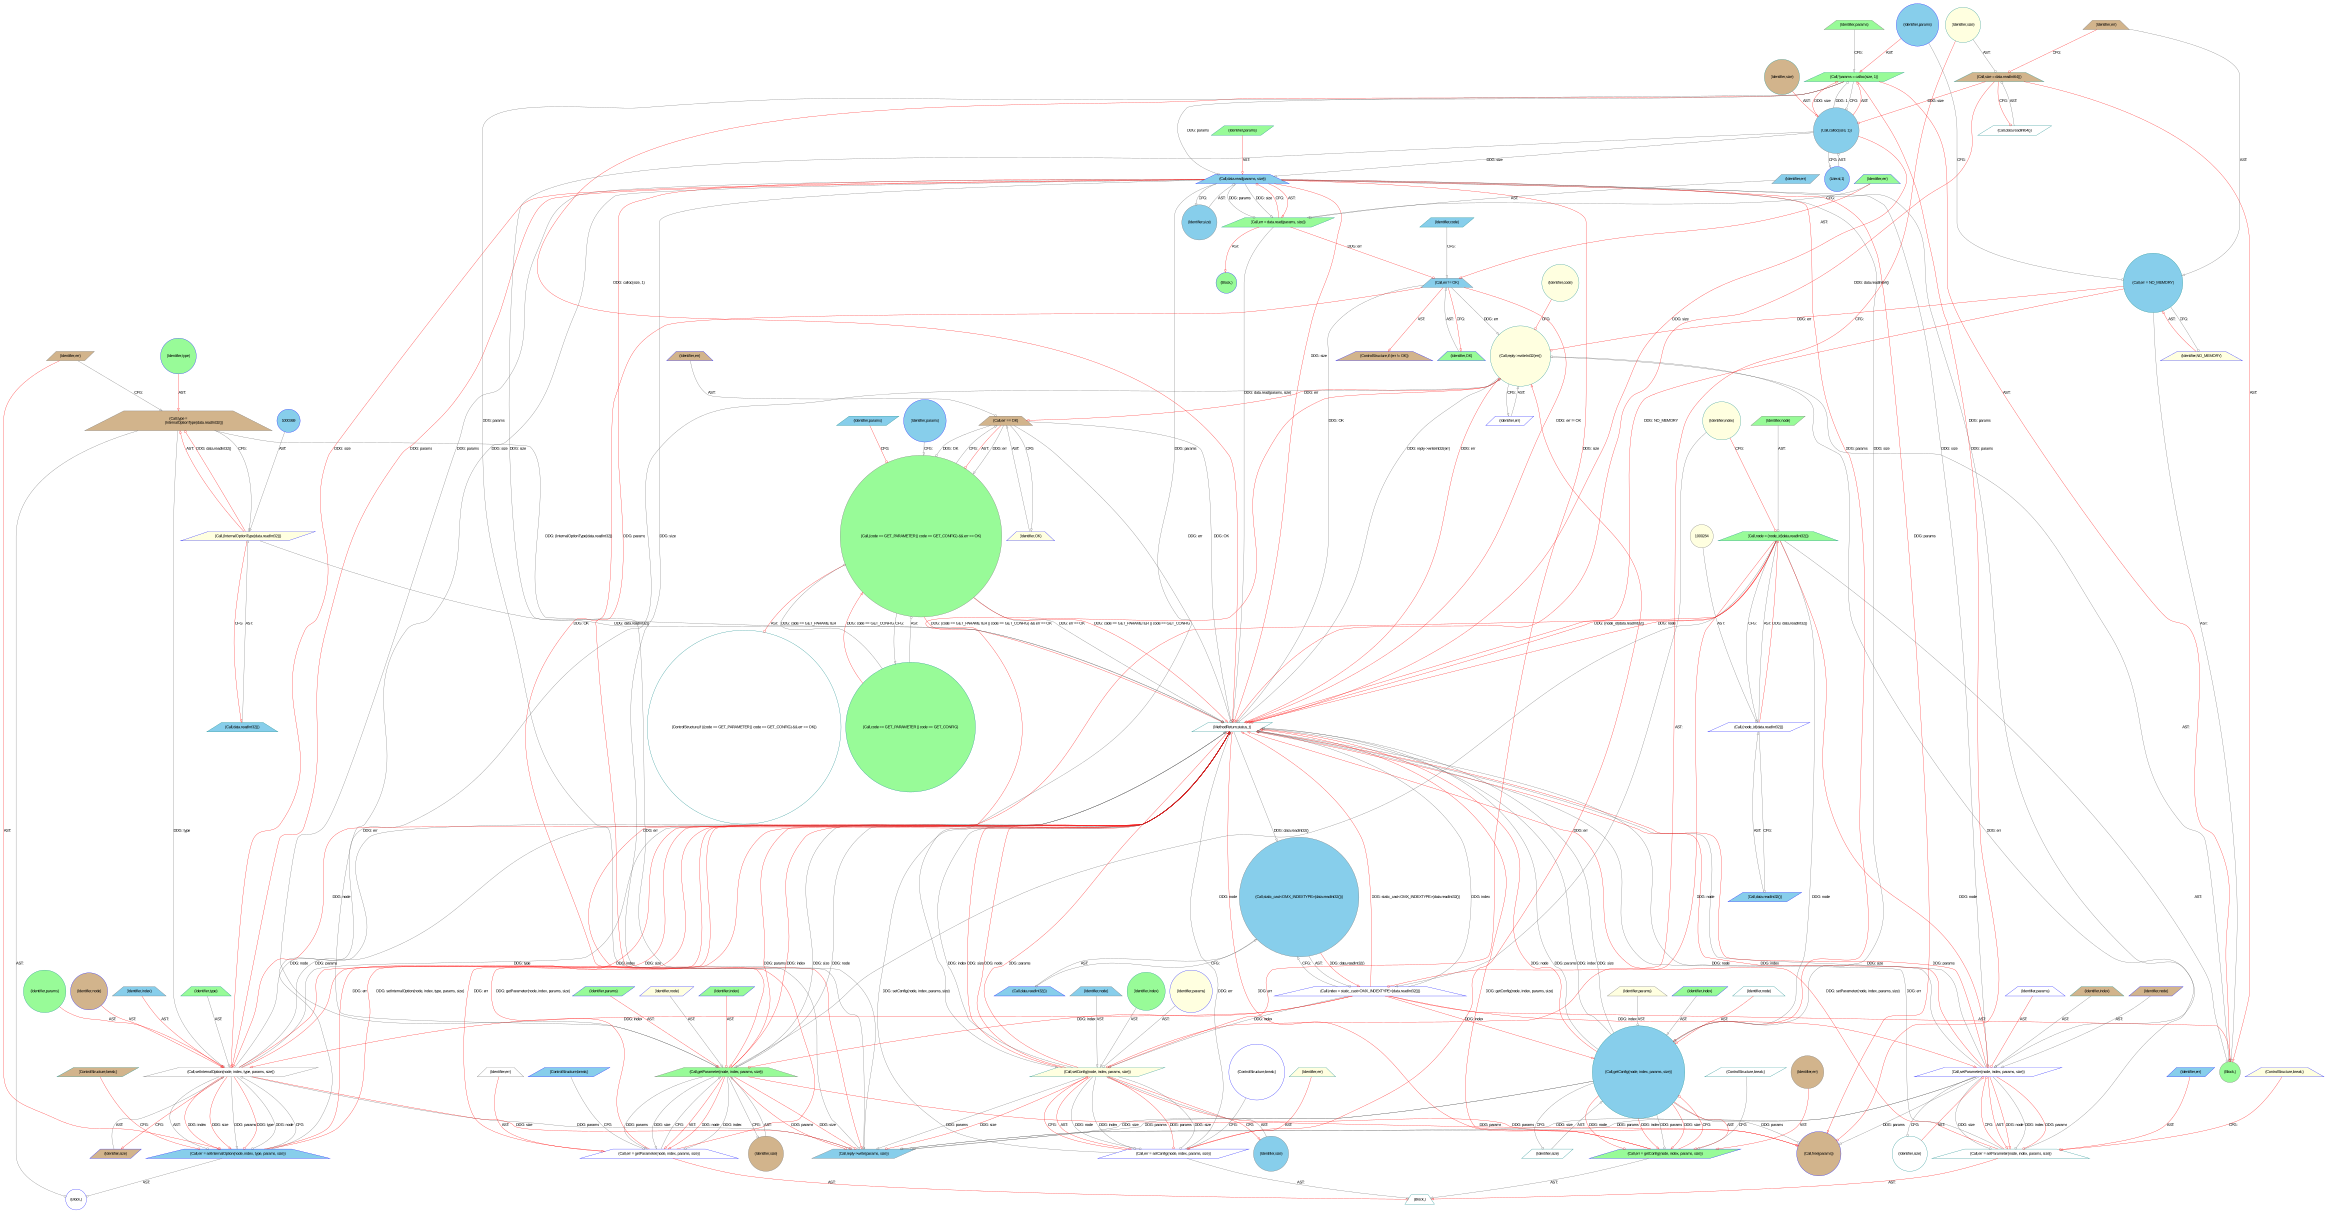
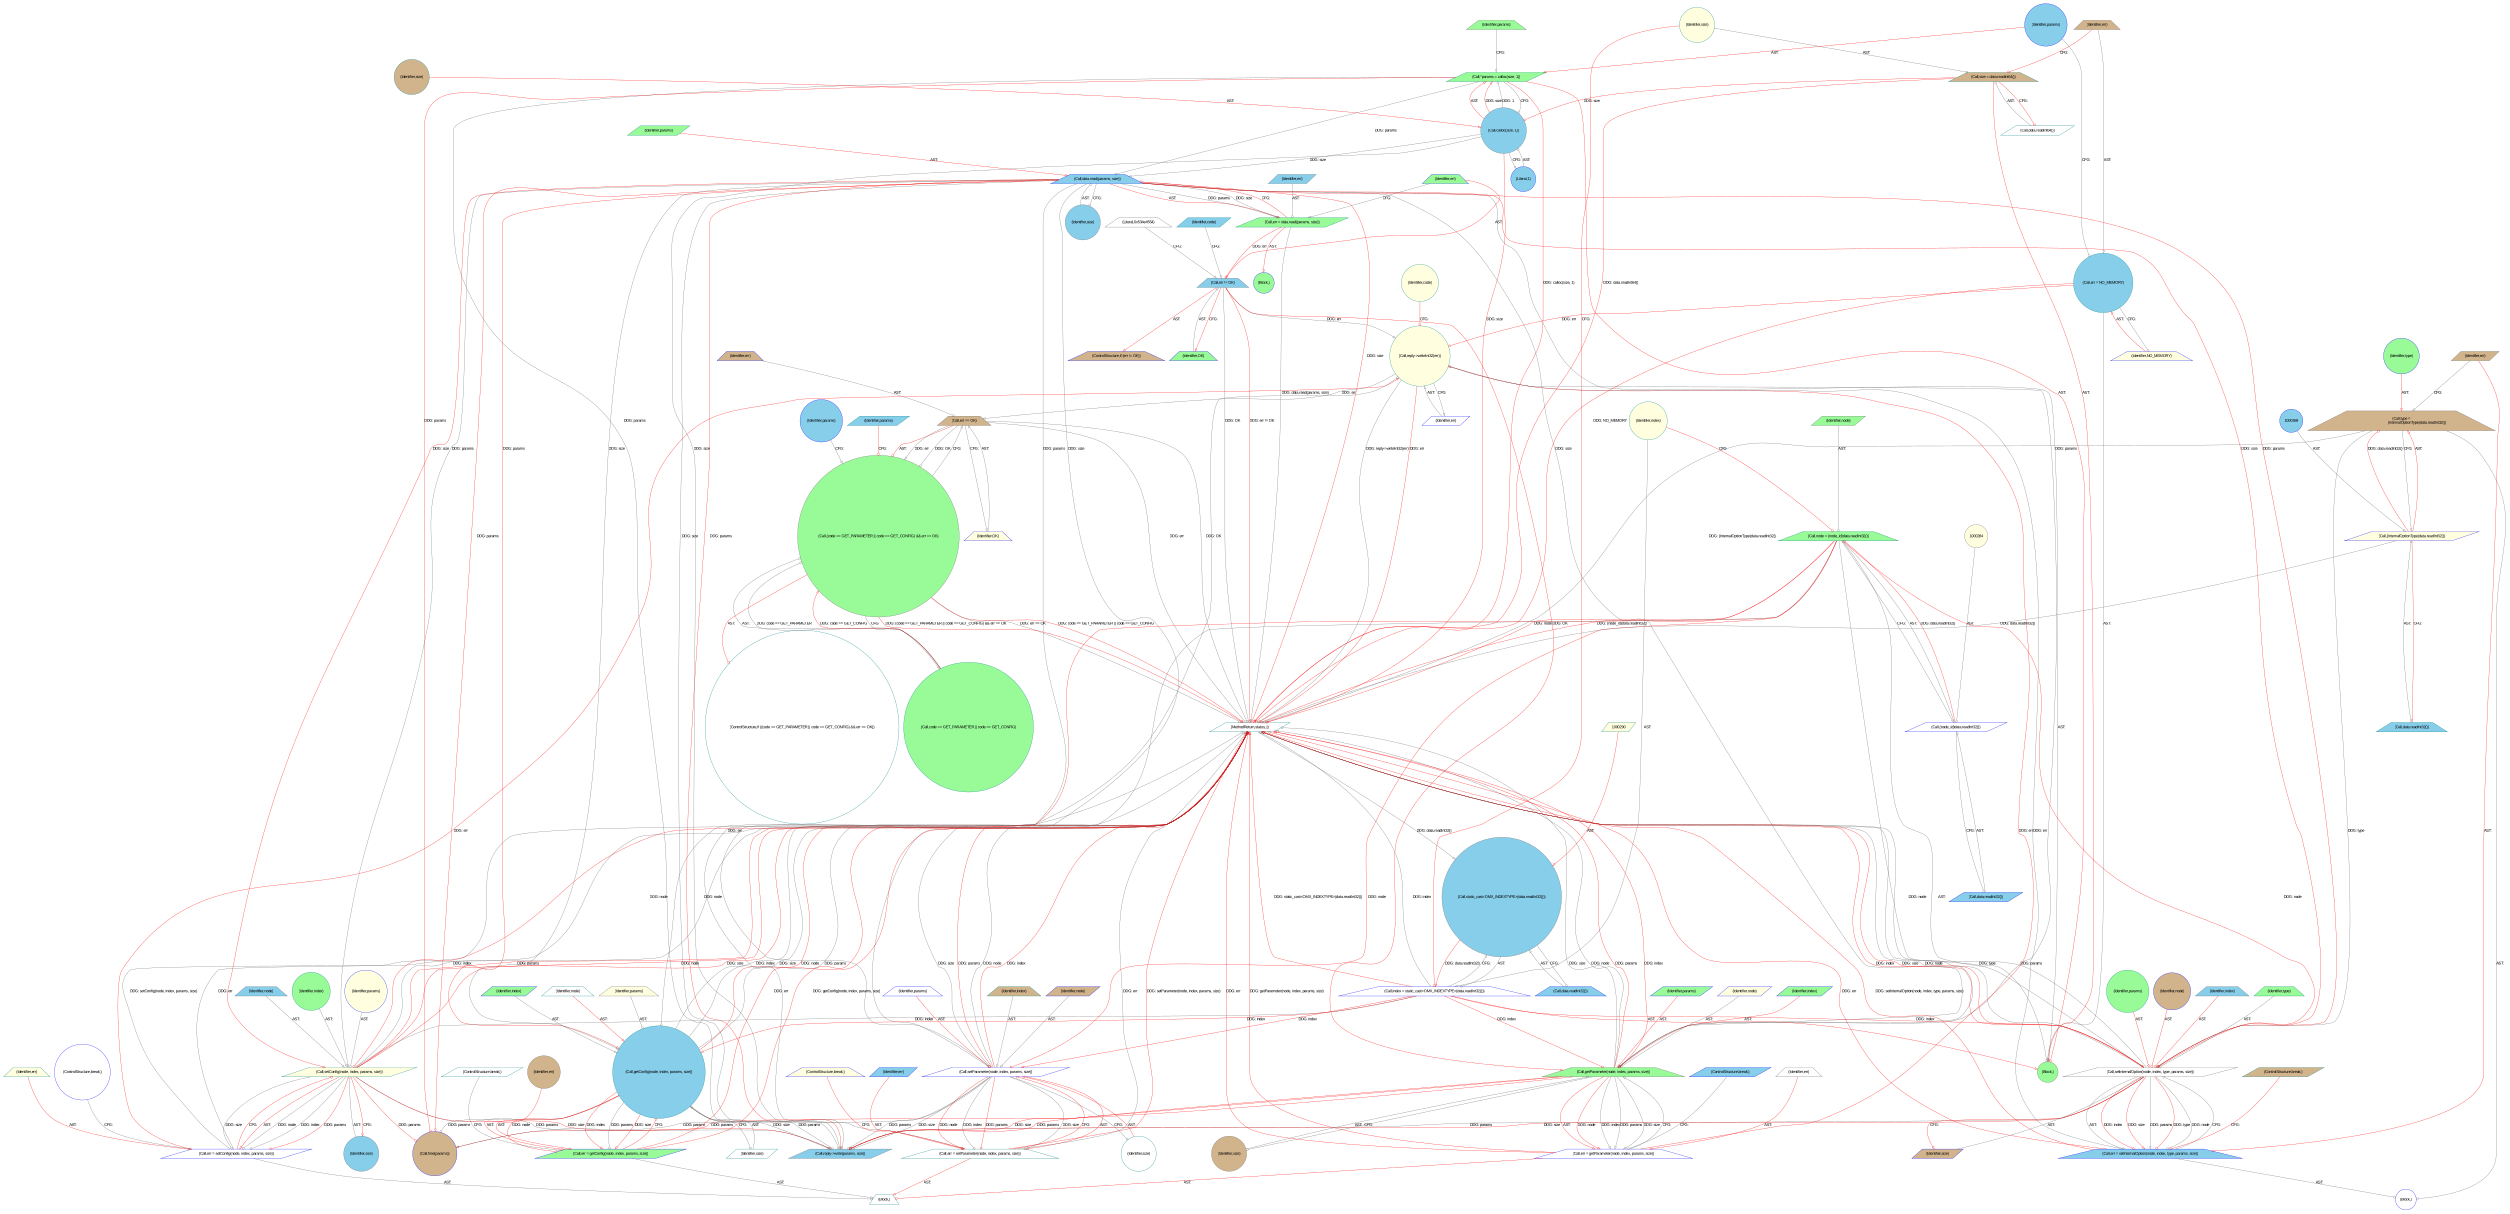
none -> (1138, 222)
(1266, 400) -> (1192, 401)
none -> (1619, 727)
